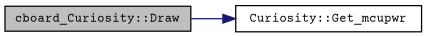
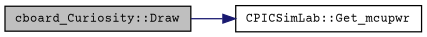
(329, 19) -> (329, 19)
